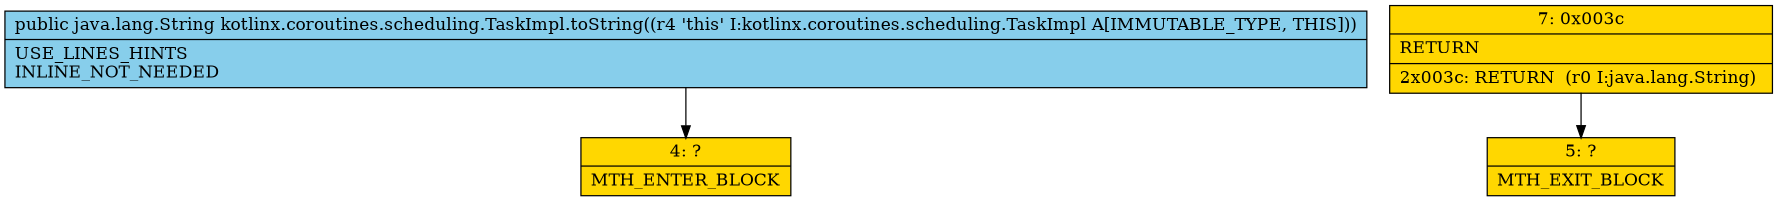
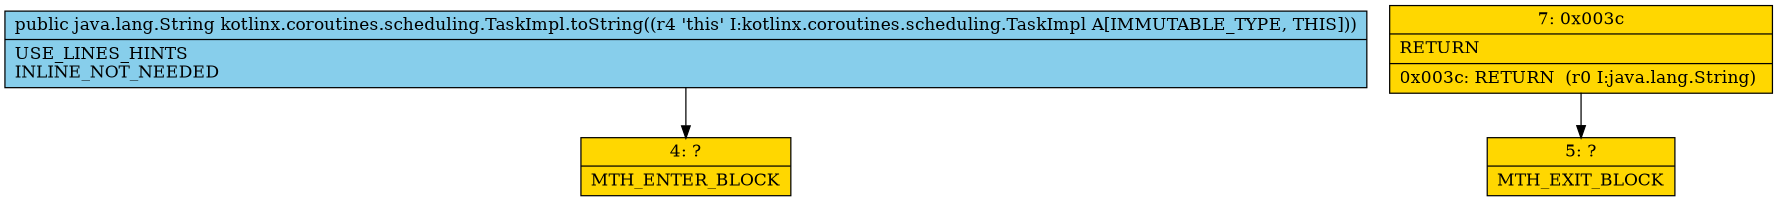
(1581, 78) -> (1581, 78)
